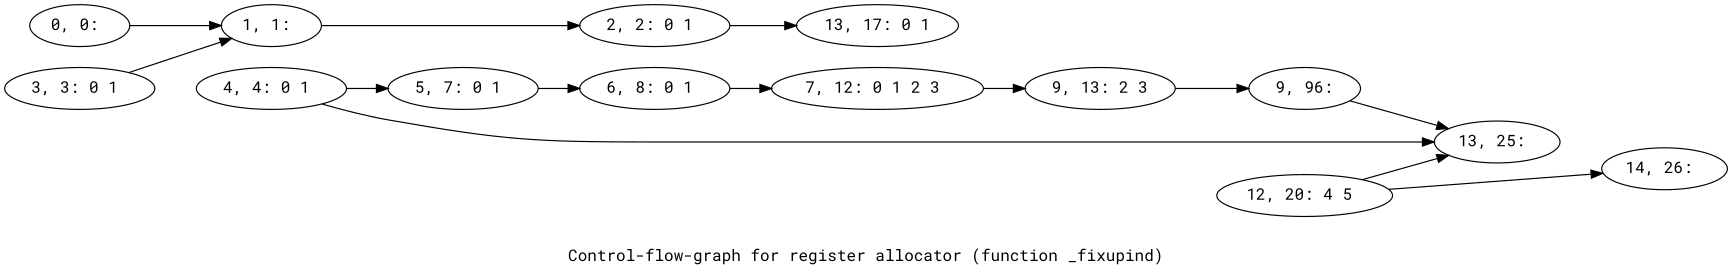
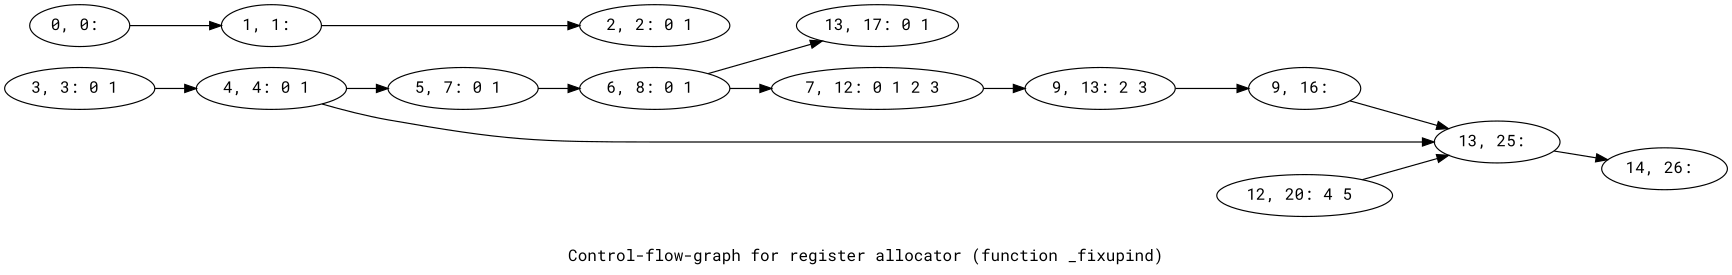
(757, 26) -> (759, 59)
(175, 57) -> (170, 88)
(1305, 88) -> (1305, 88)
(1490, 182) -> (1575, 154)
